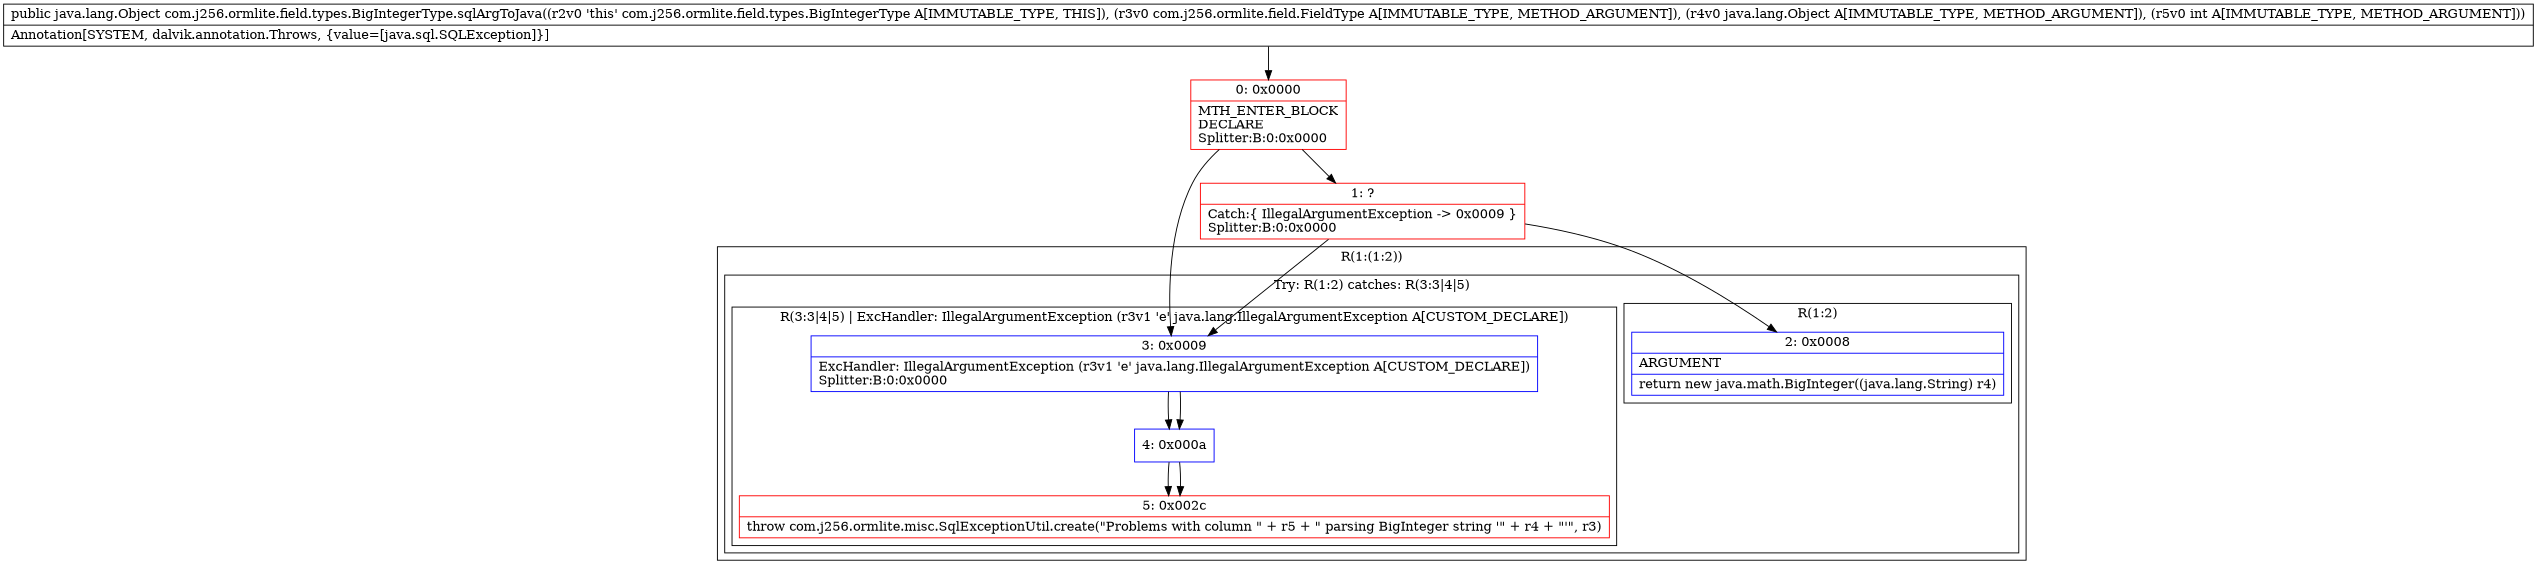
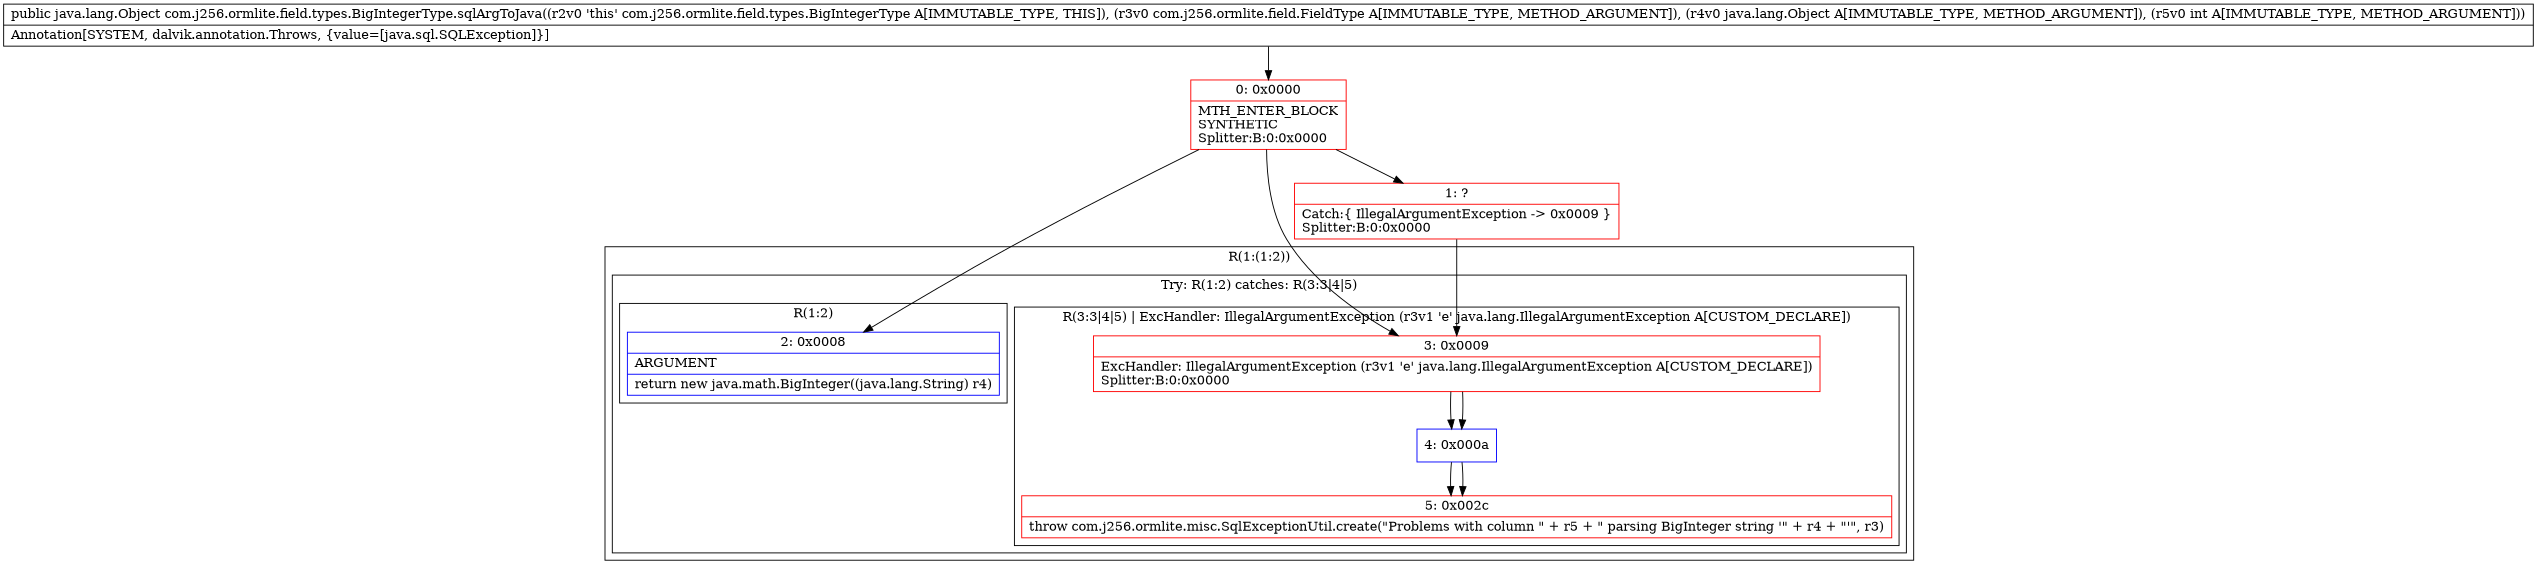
(1231, 125) -> (1238, 125)
(1653, 260) -> (1033, 235)
(1174, 364) -> (1457, 364)
